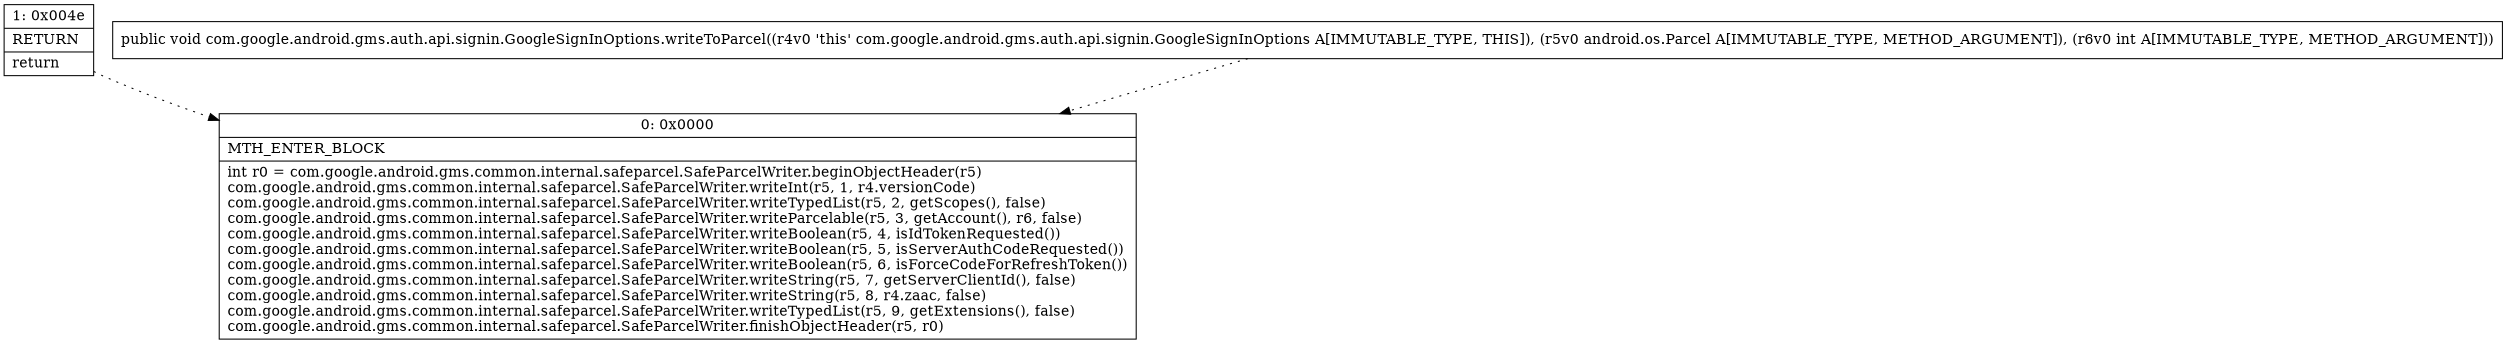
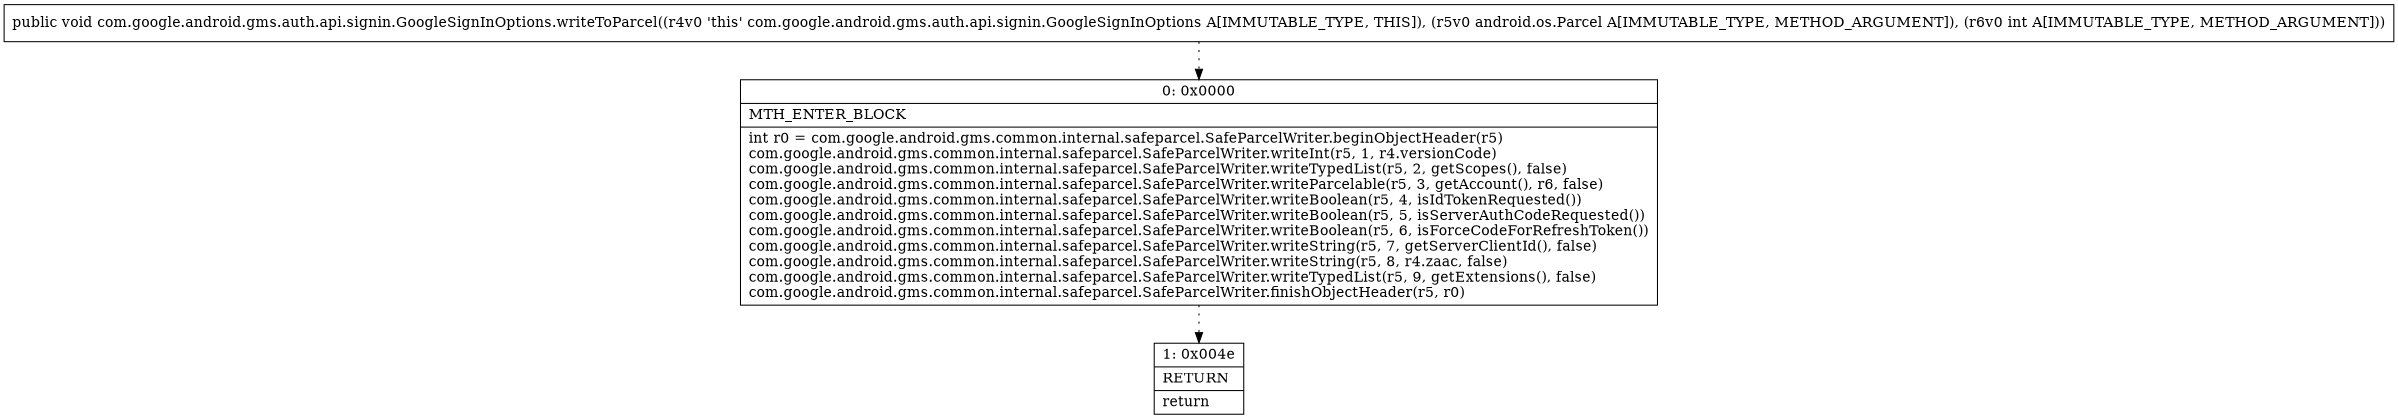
(151, 96) -> (1199, 319)
